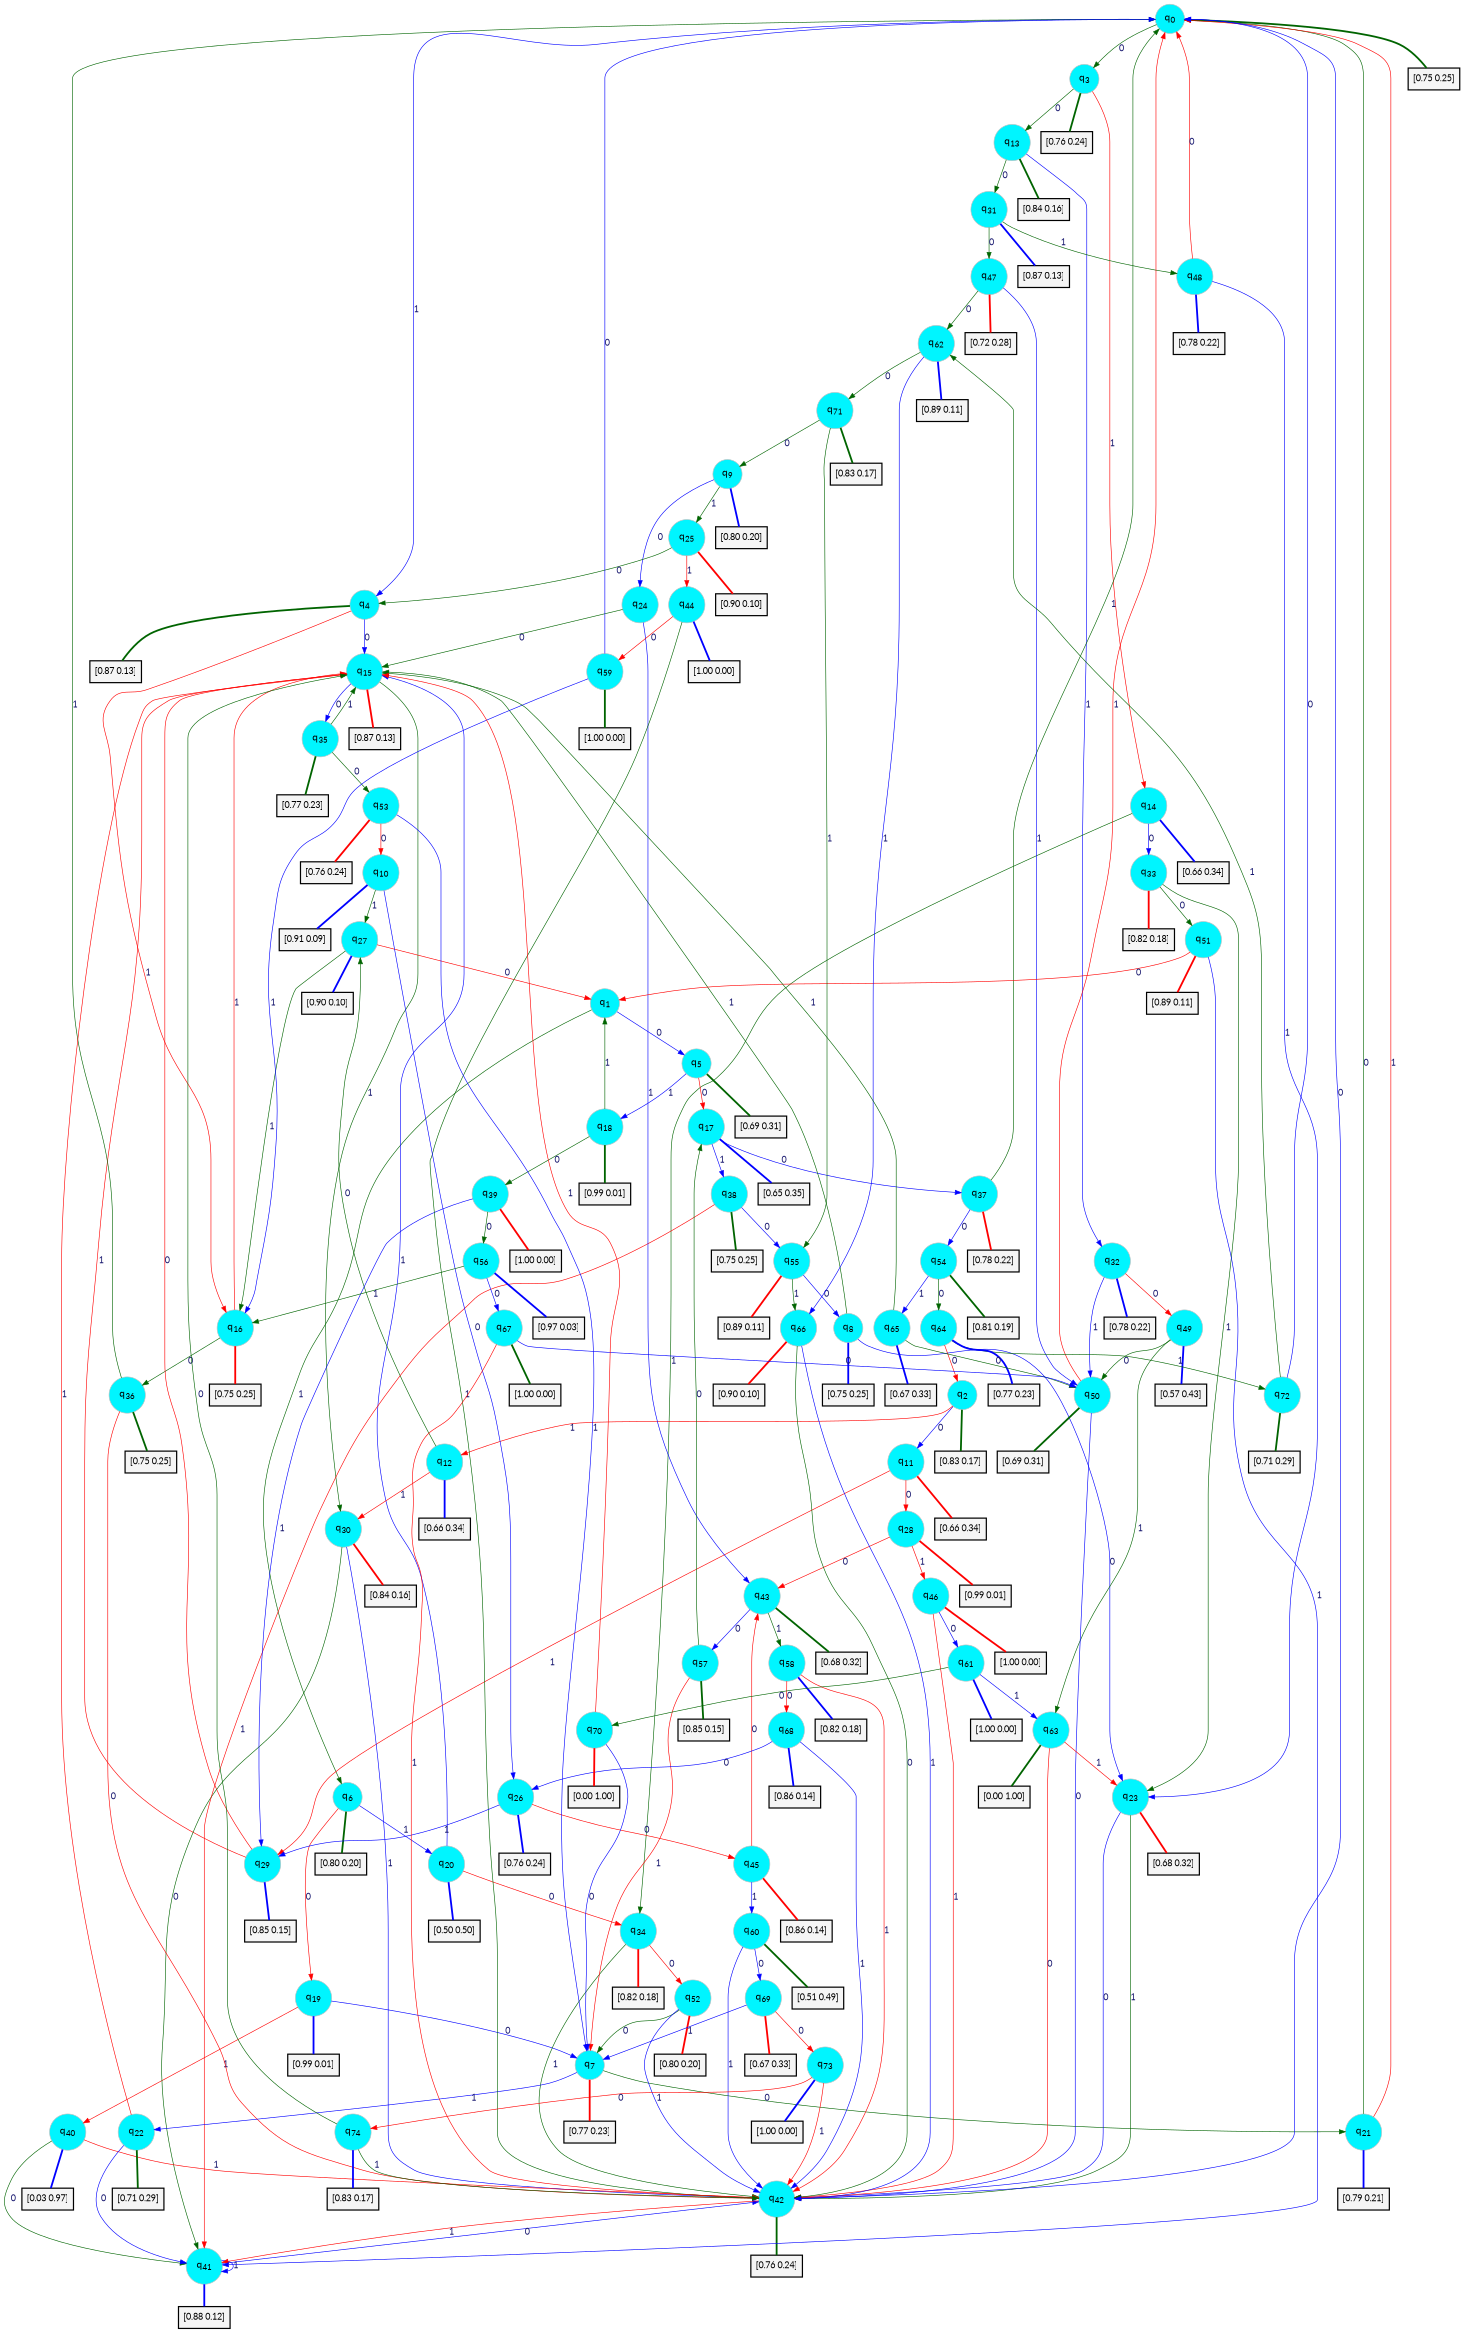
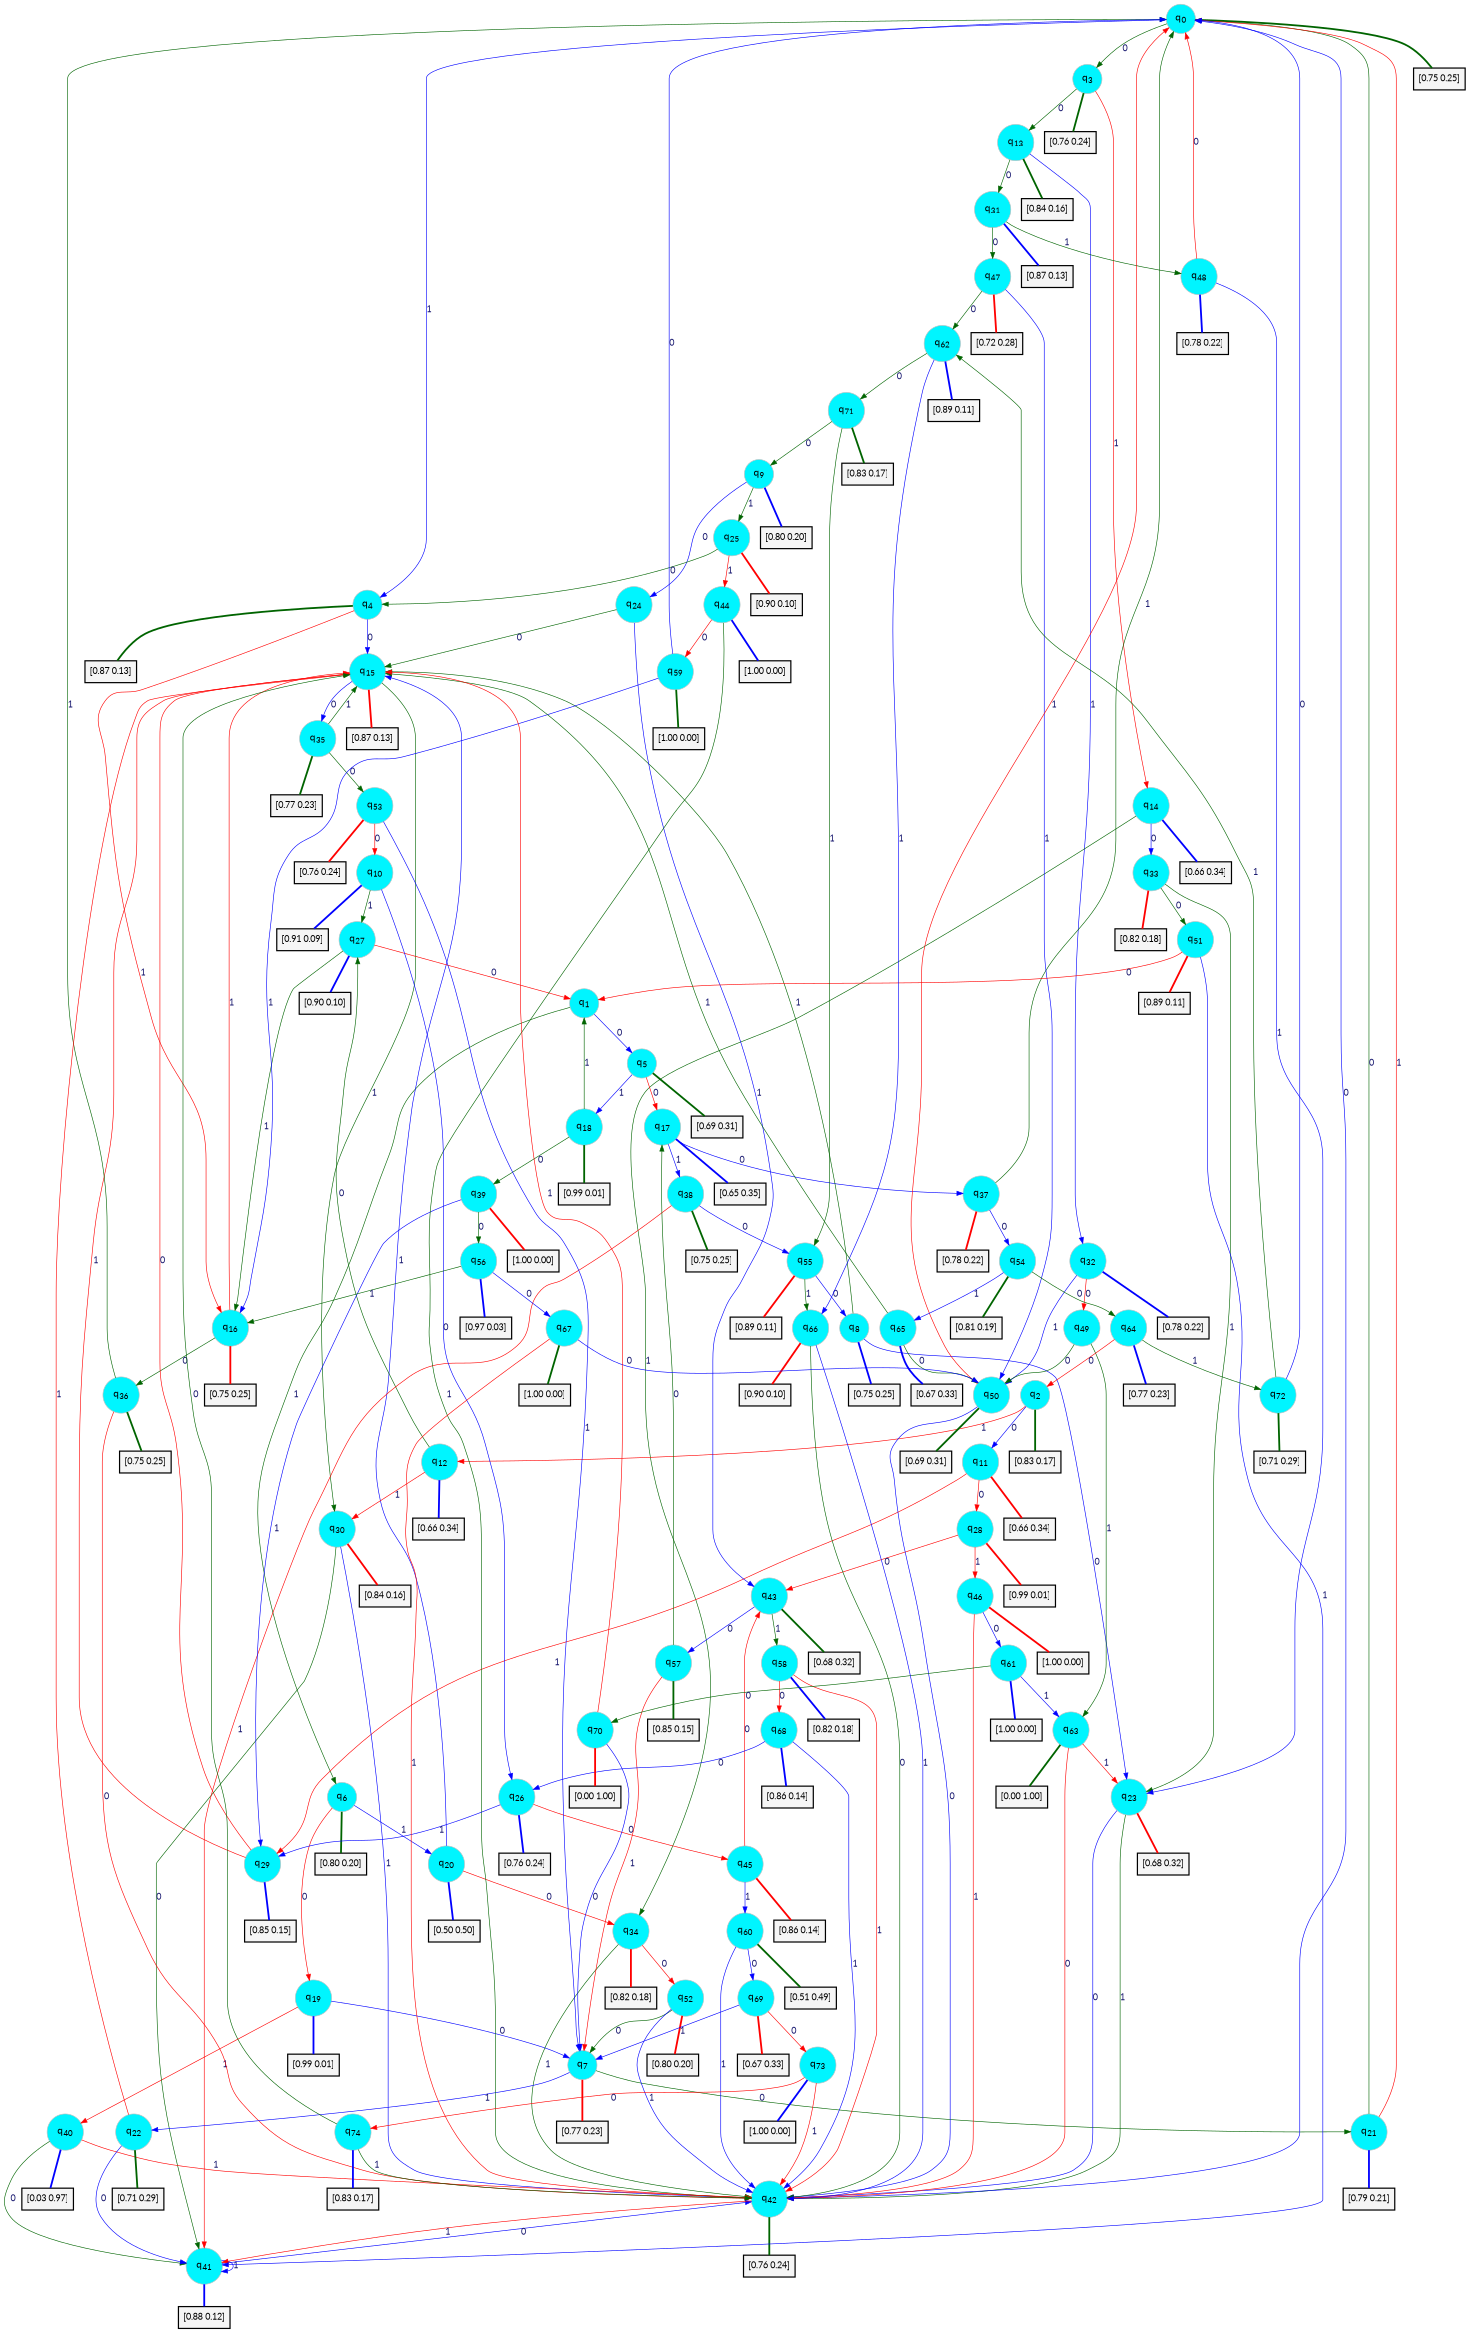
(1181, 1395) -> none
